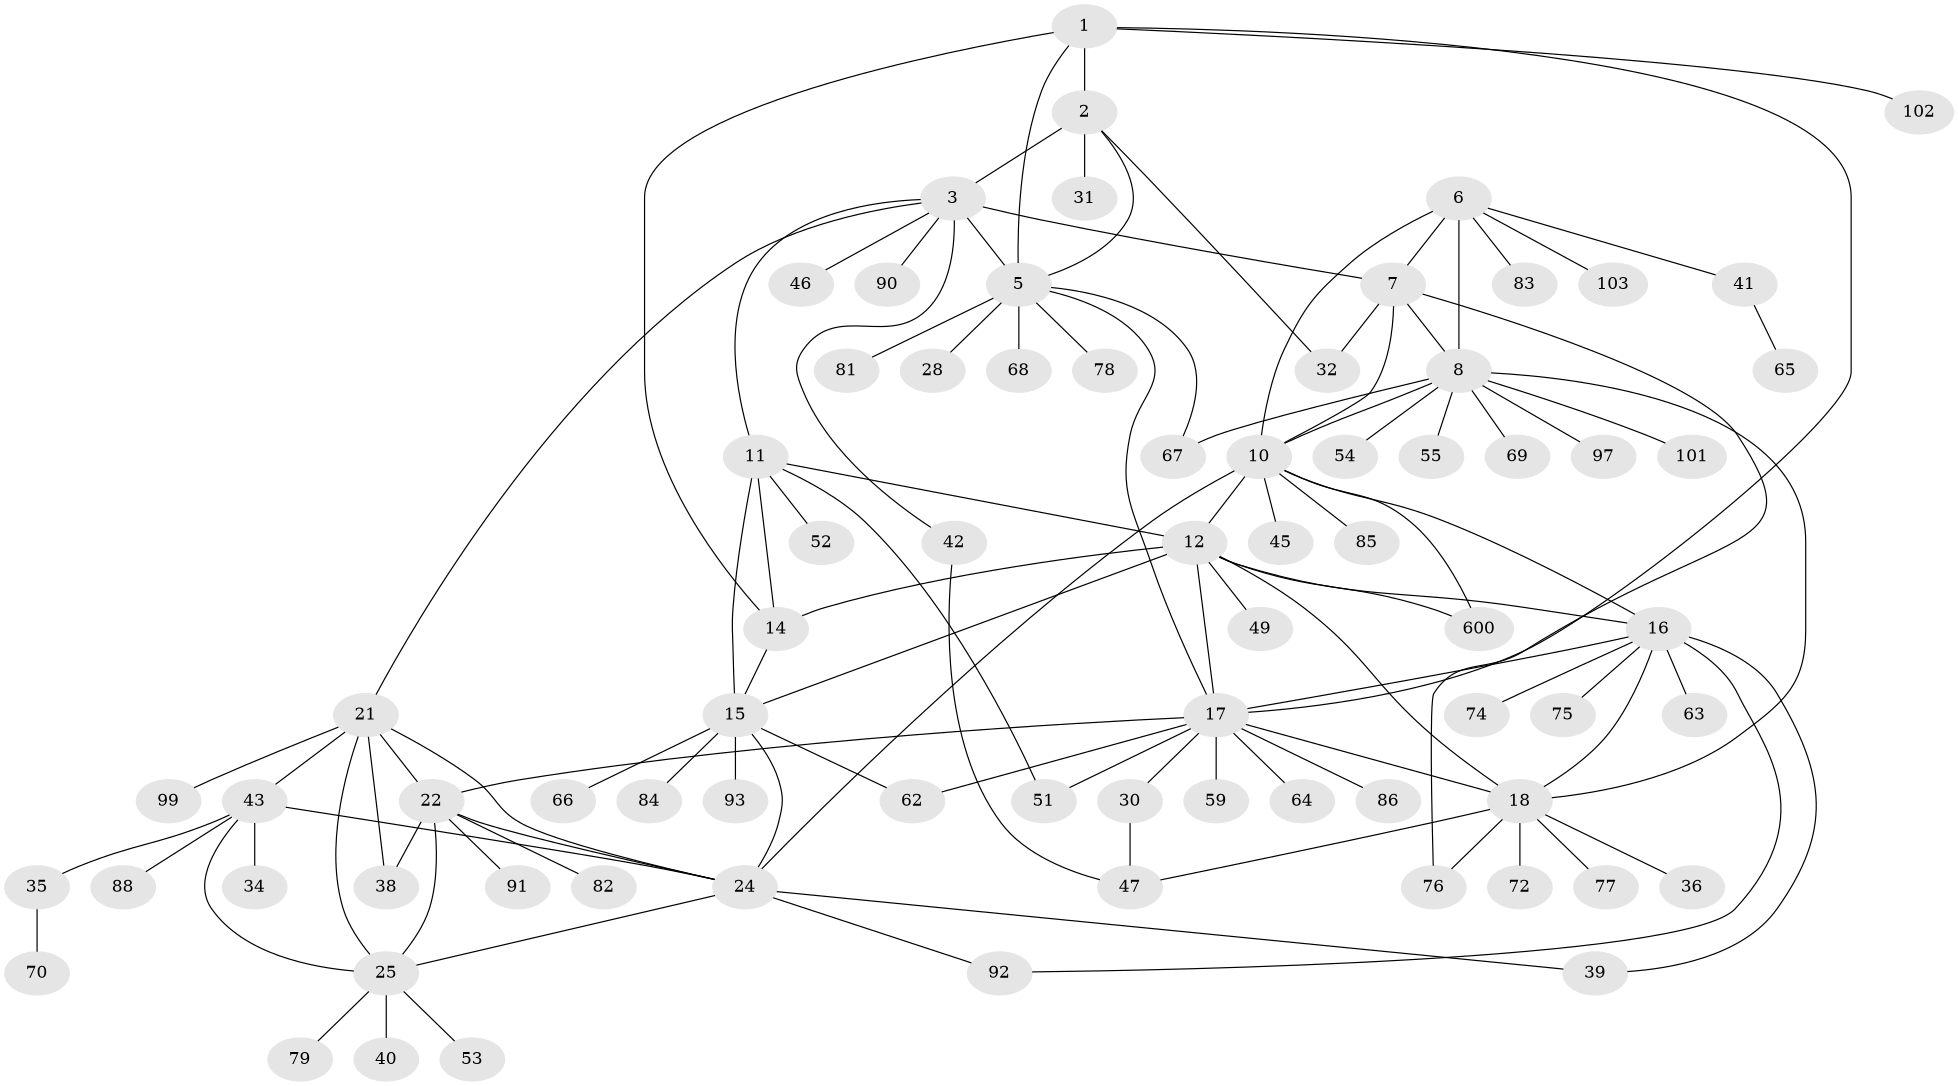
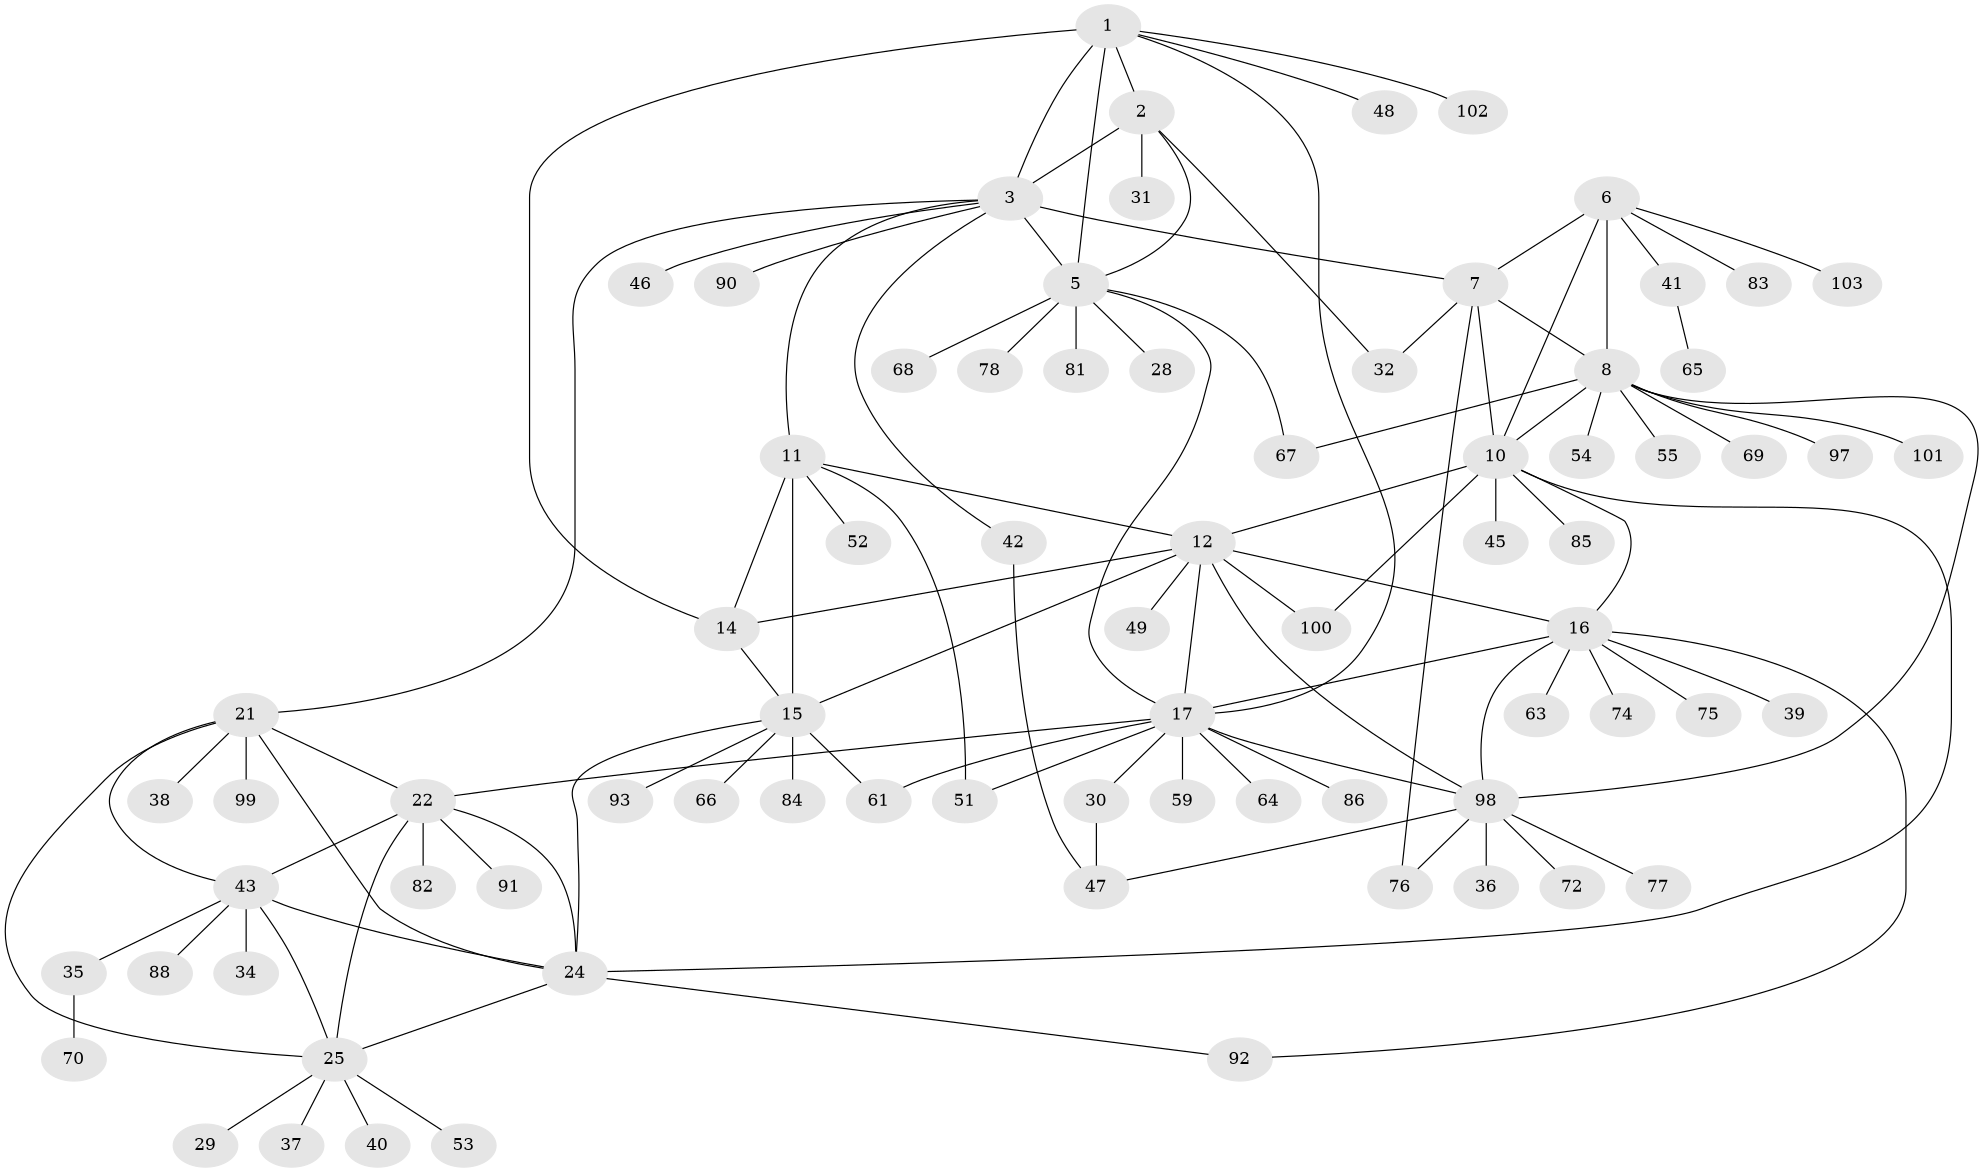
none -> (1050, 108)
none -> (1385, 112)
(1479, 629) -> (1316, 629)
(912, 801) -> (879, 801)
(1520, 801) -> (1486, 801)
(409, 844) -> (341, 841)
(1170, 930) -> none
(300, 1060) -> (205, 1146)
none -> (292, 1146)
